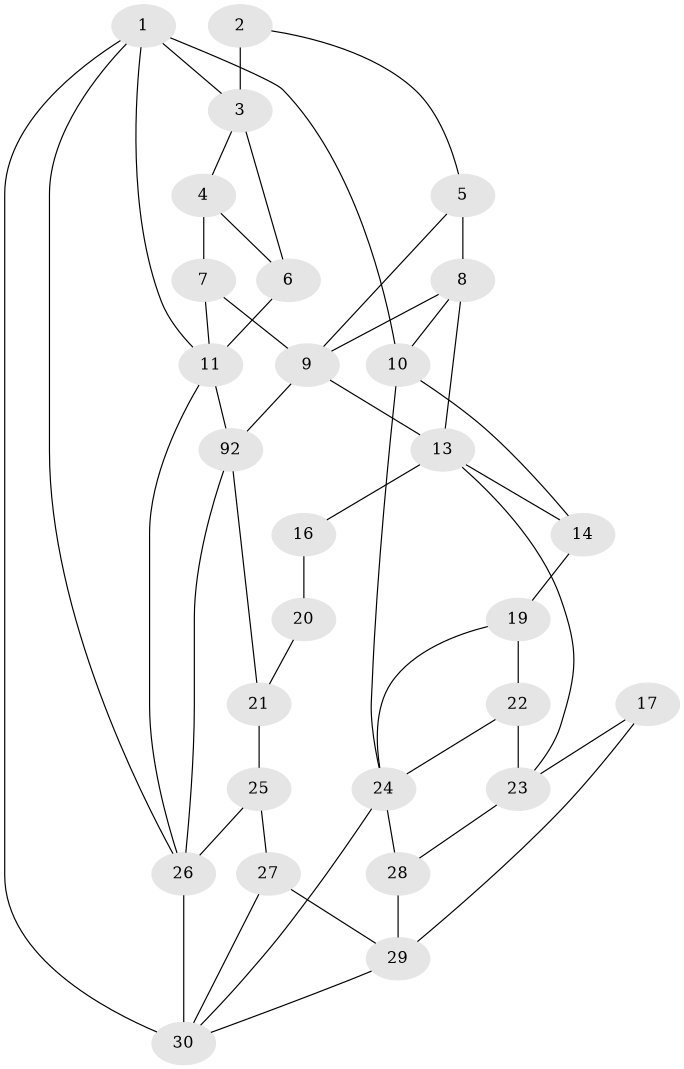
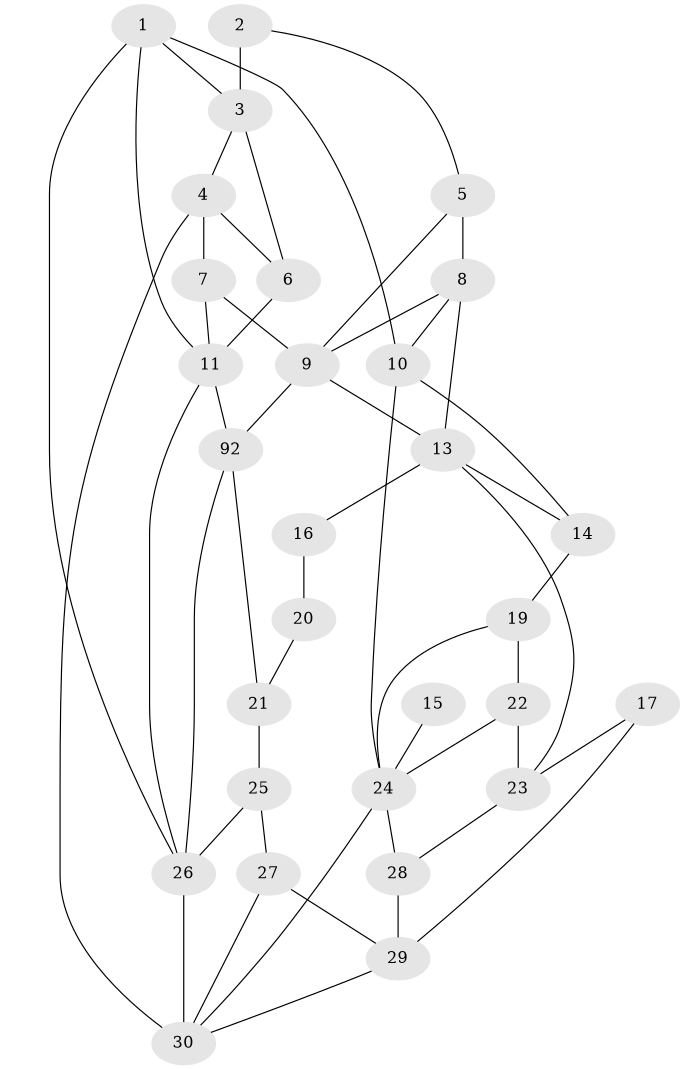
(5, 550) -> (64, 628)
none -> (433, 704)
